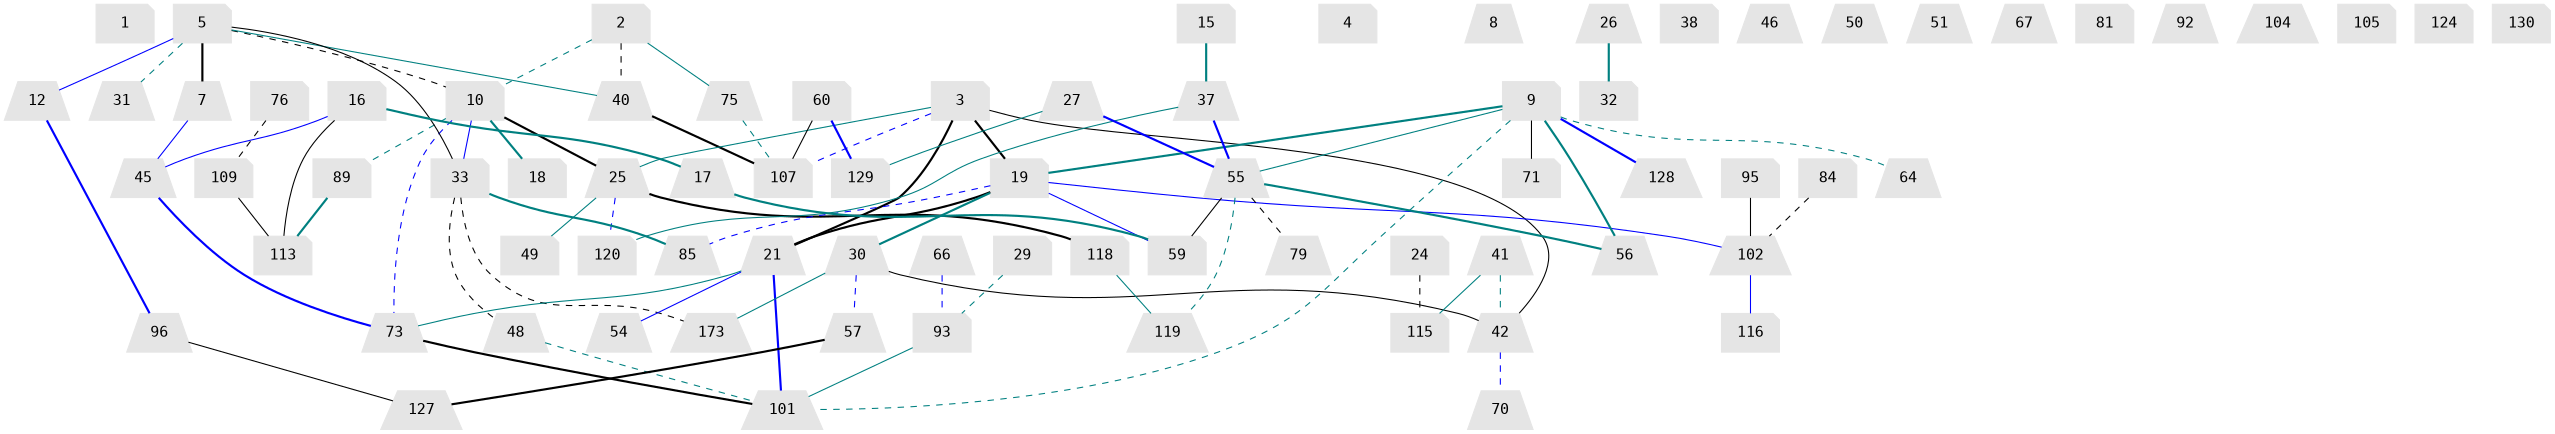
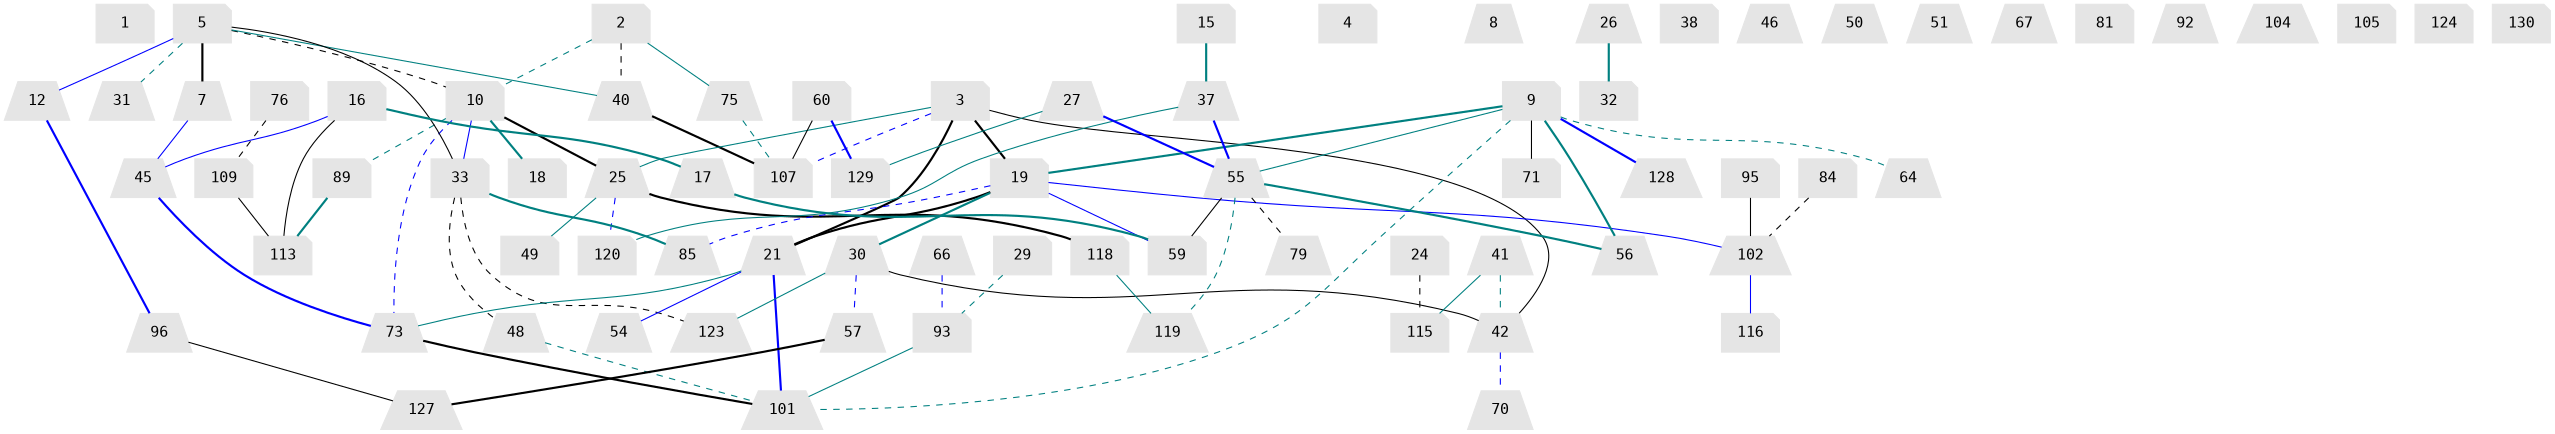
(711, 333) -> (711, 333)
